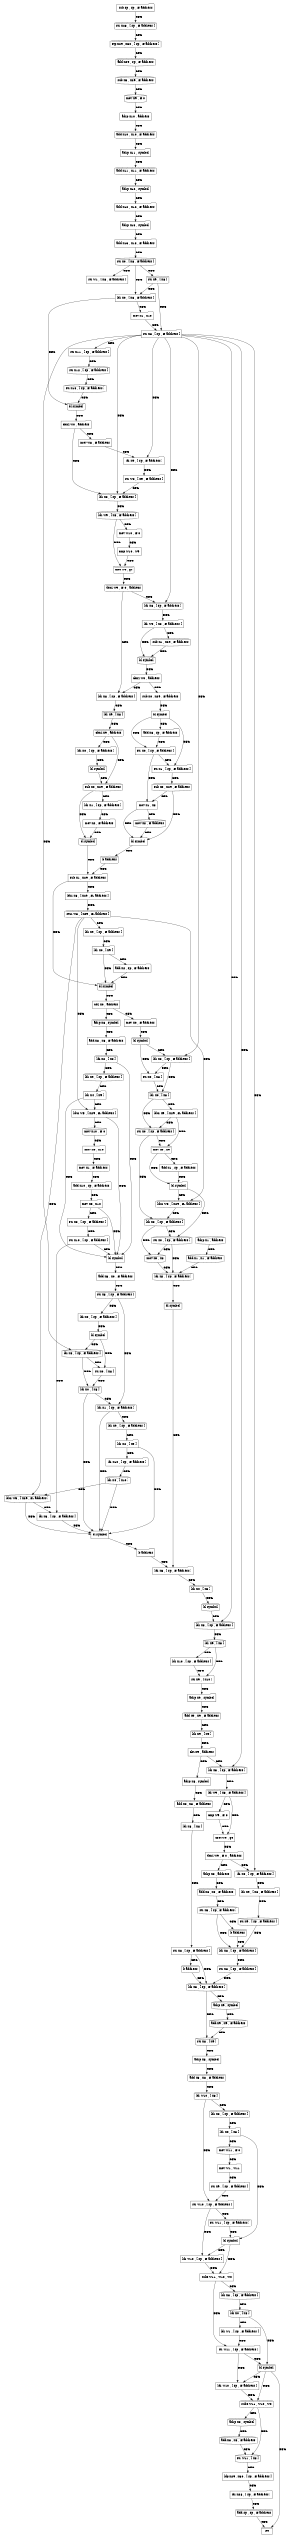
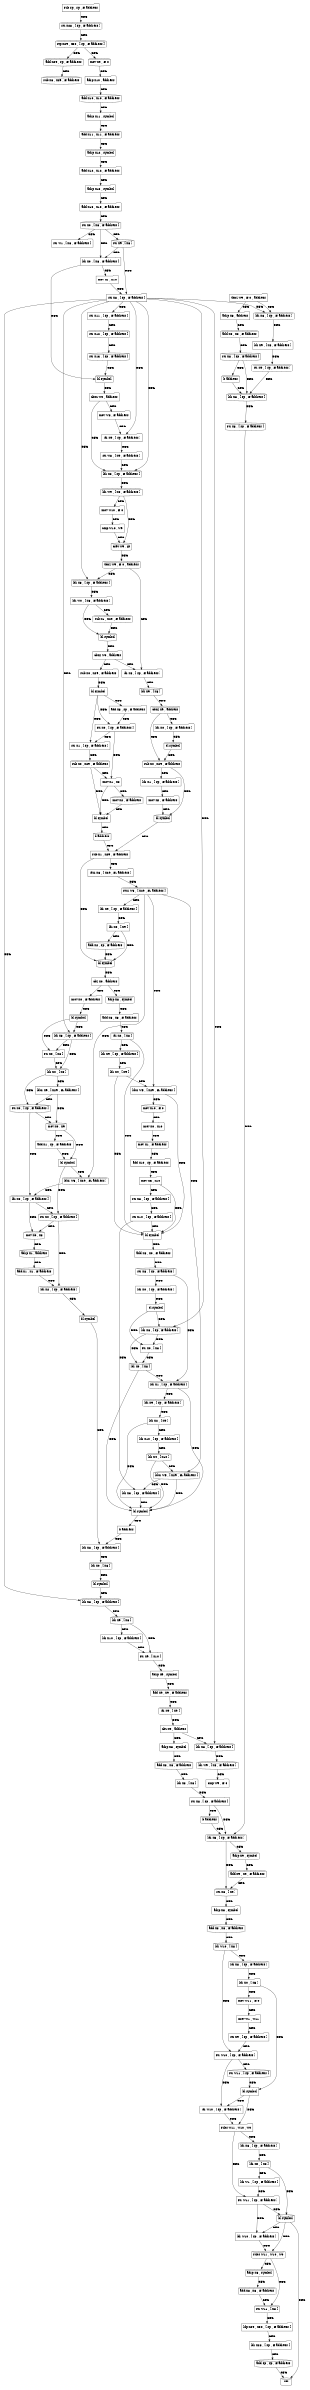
(136, 88) -> (89, 53)
(132, 969) -> (105, 945)
(162, 1267) -> (34, 1243)
(224, 1838) -> none
